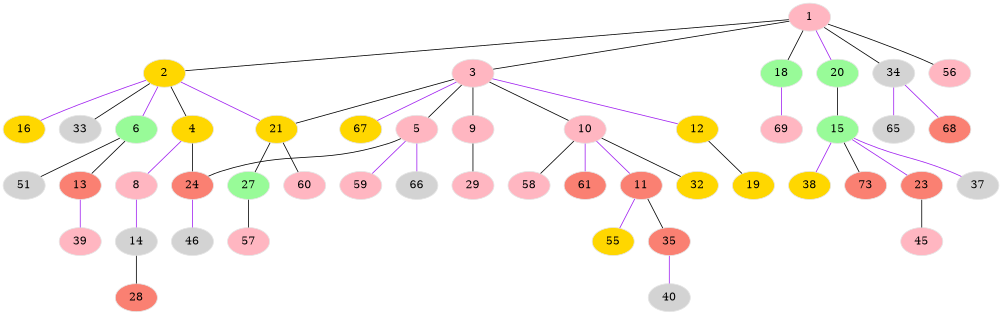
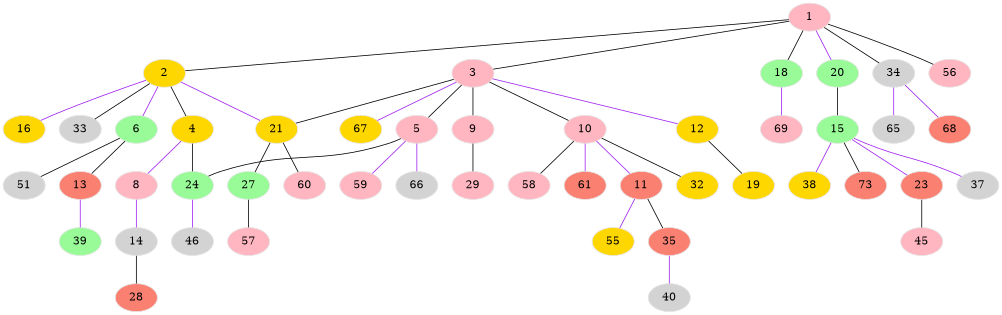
(192, 185) -> (192, 185)
(80, 242) -> (80, 242)
